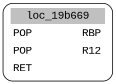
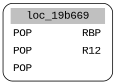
(48, 68) -> (48, 68)
